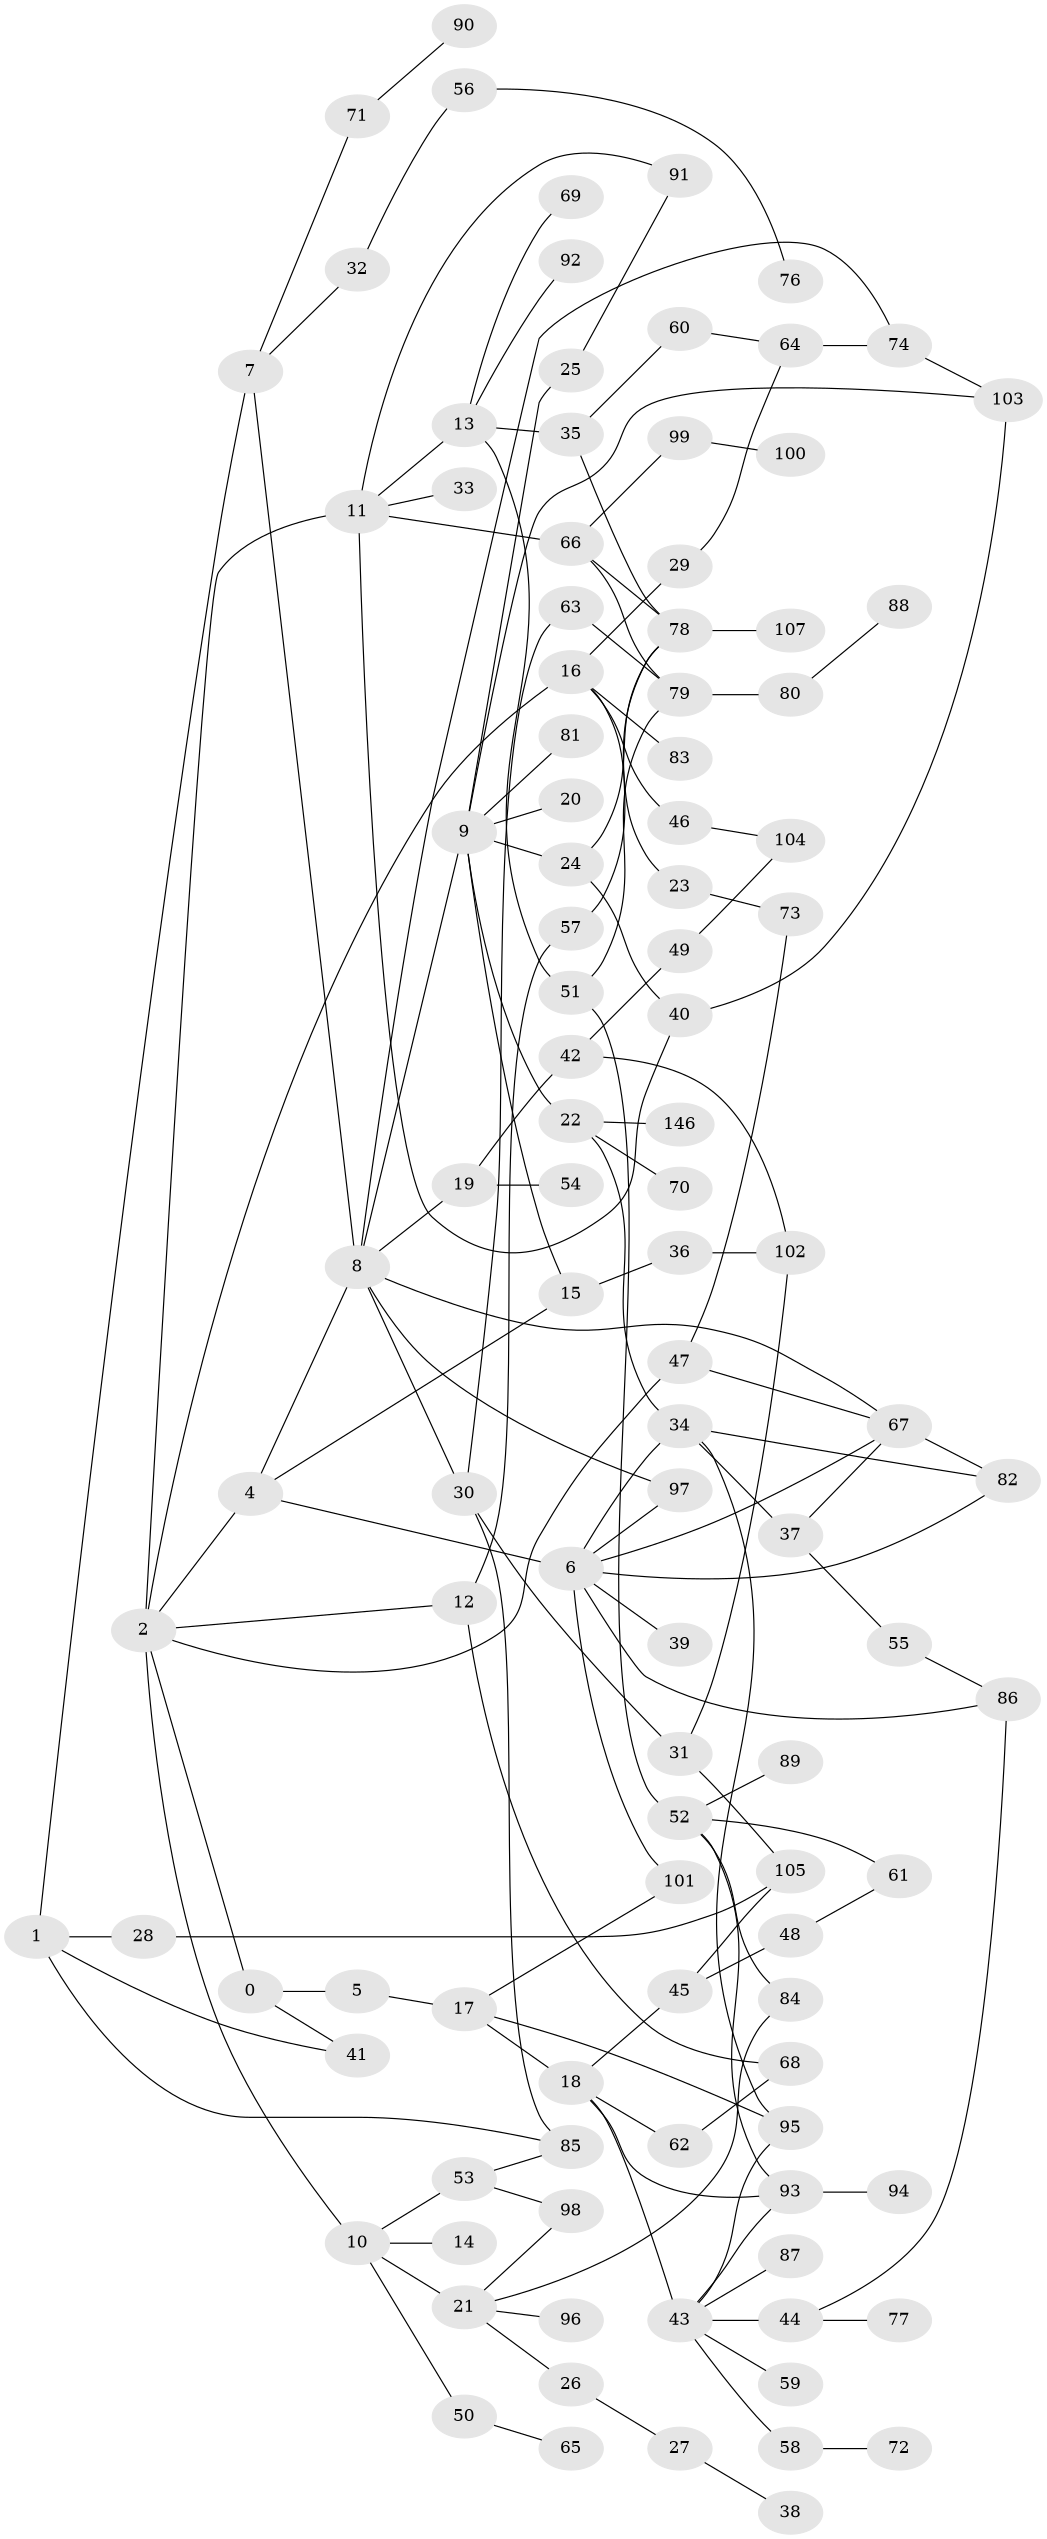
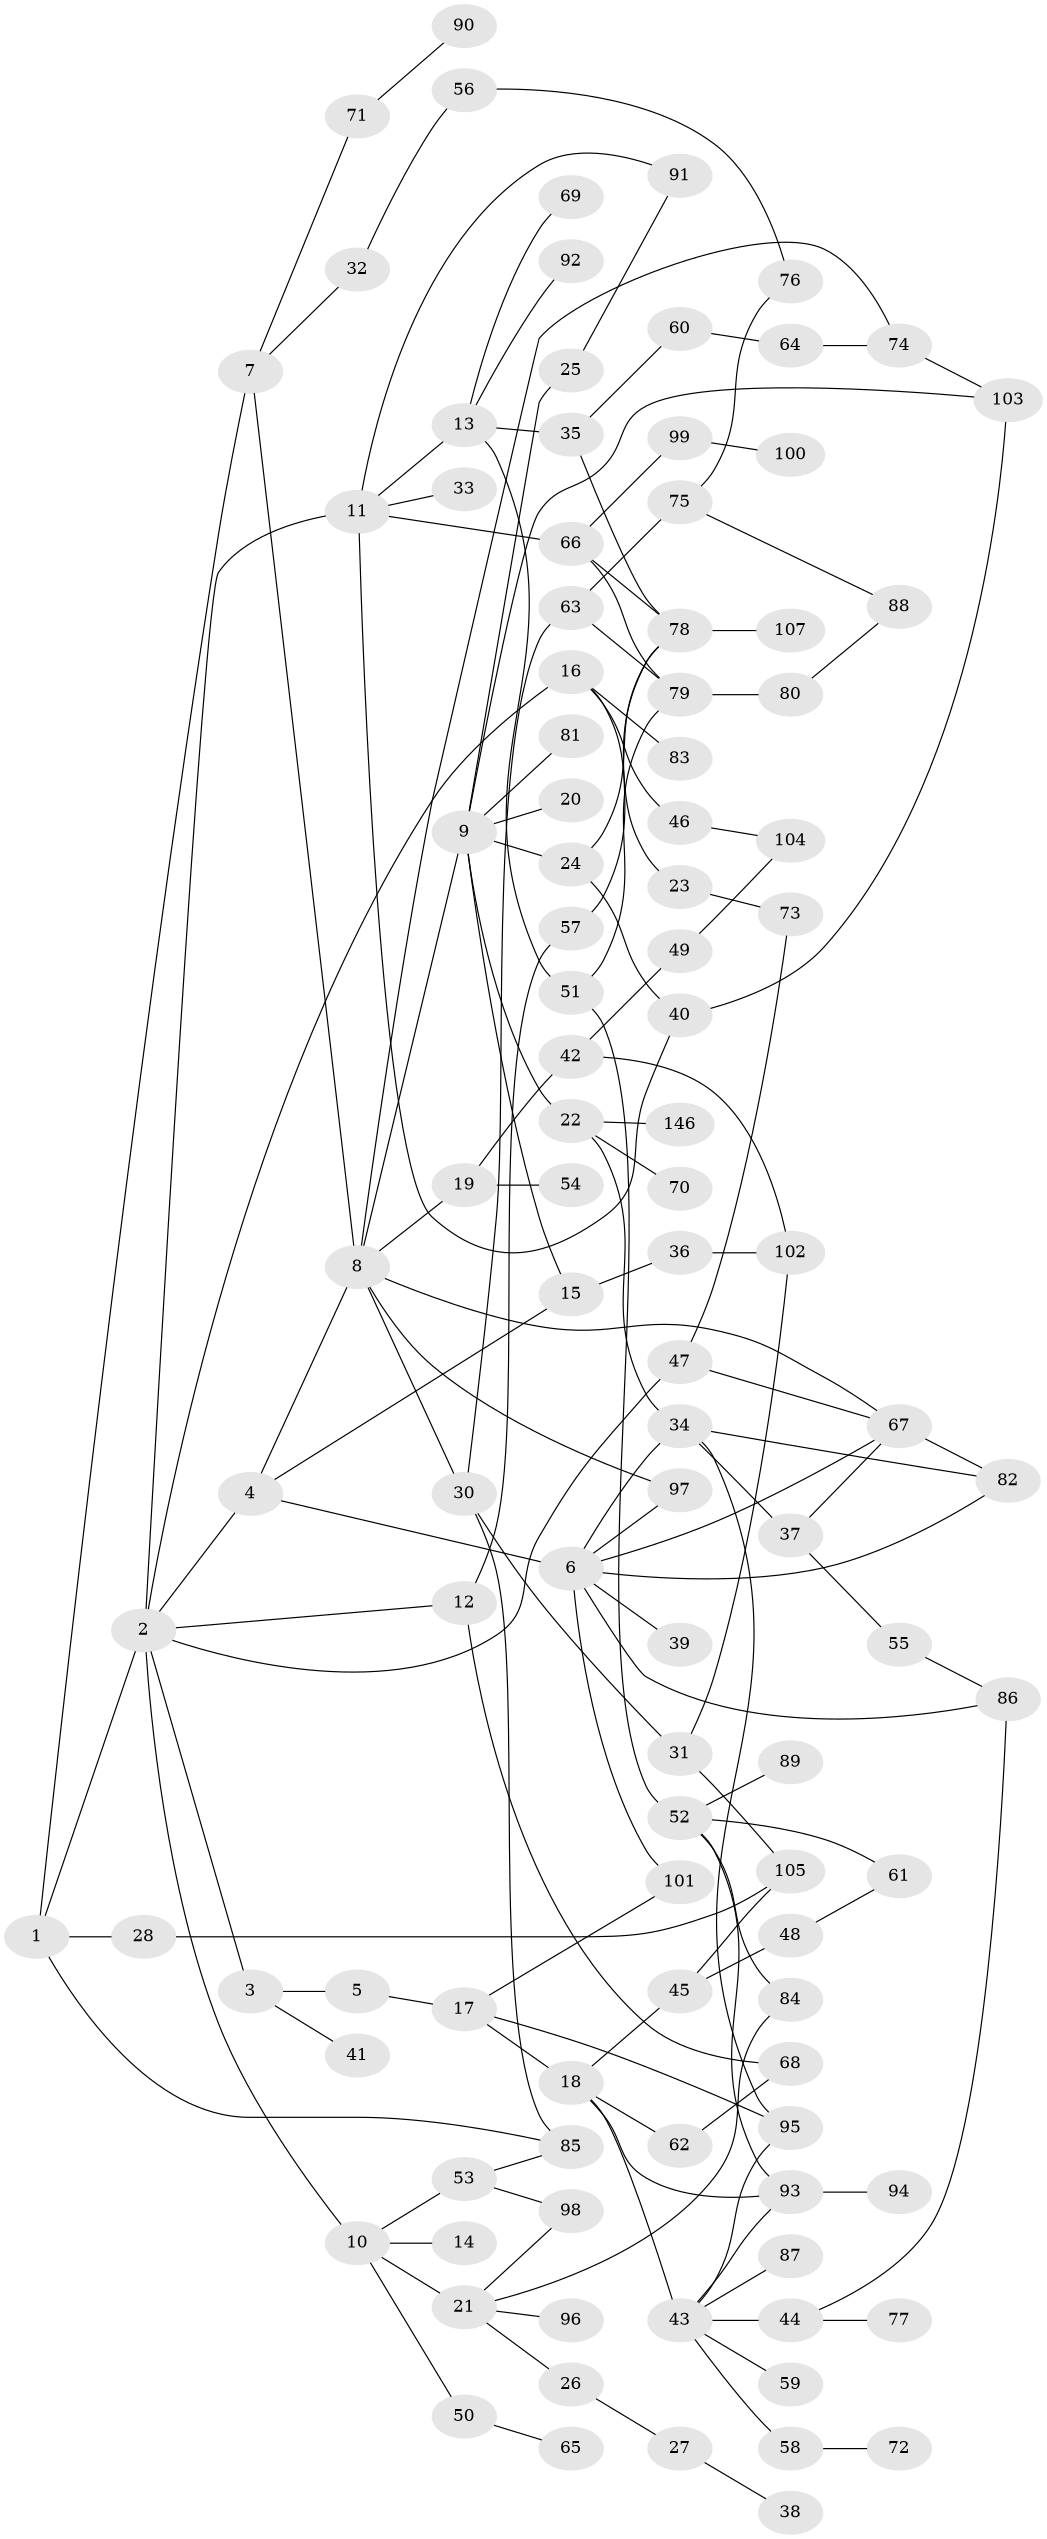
none -> (680, 502)
(680, 566) -> none
(251, 1991) -> (251, 1991)
(190, 2012) -> (90, 1783)
